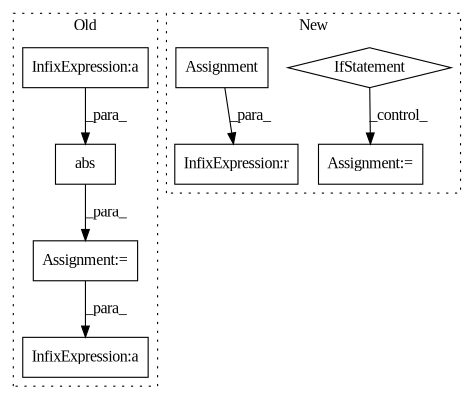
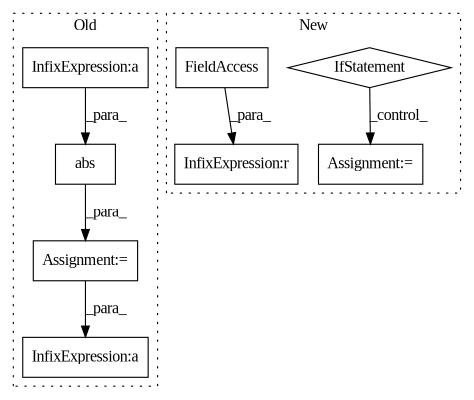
(222, 68) -> (222, 68)
